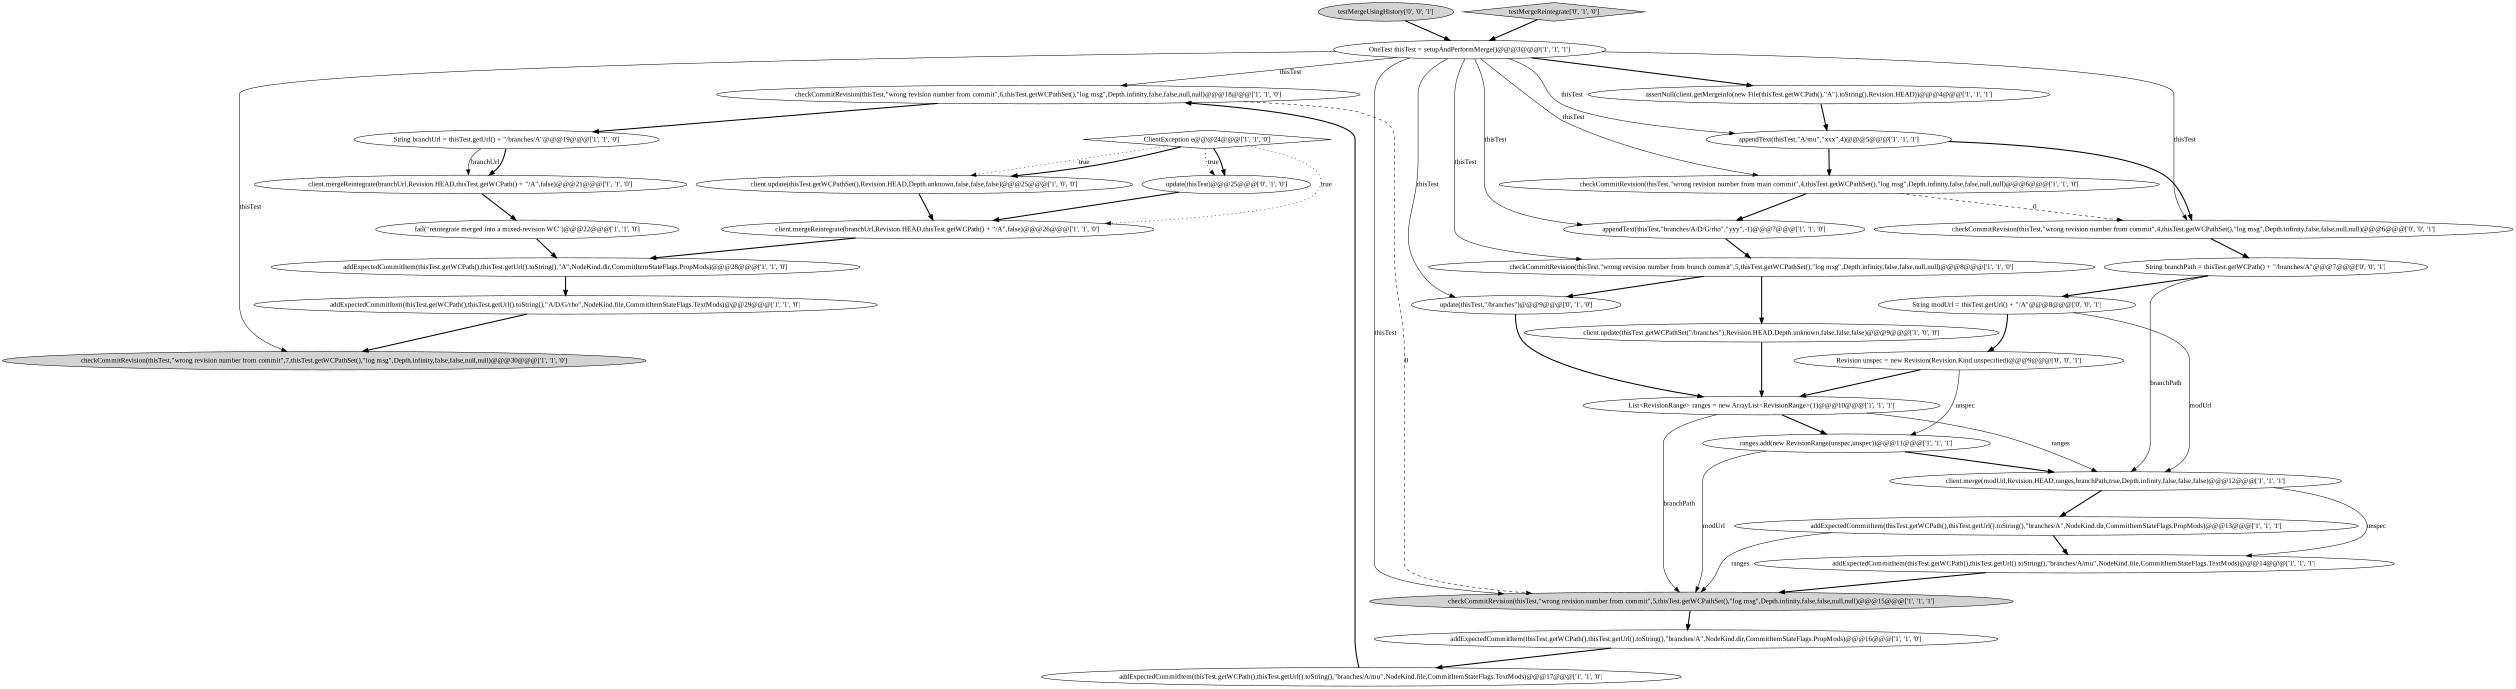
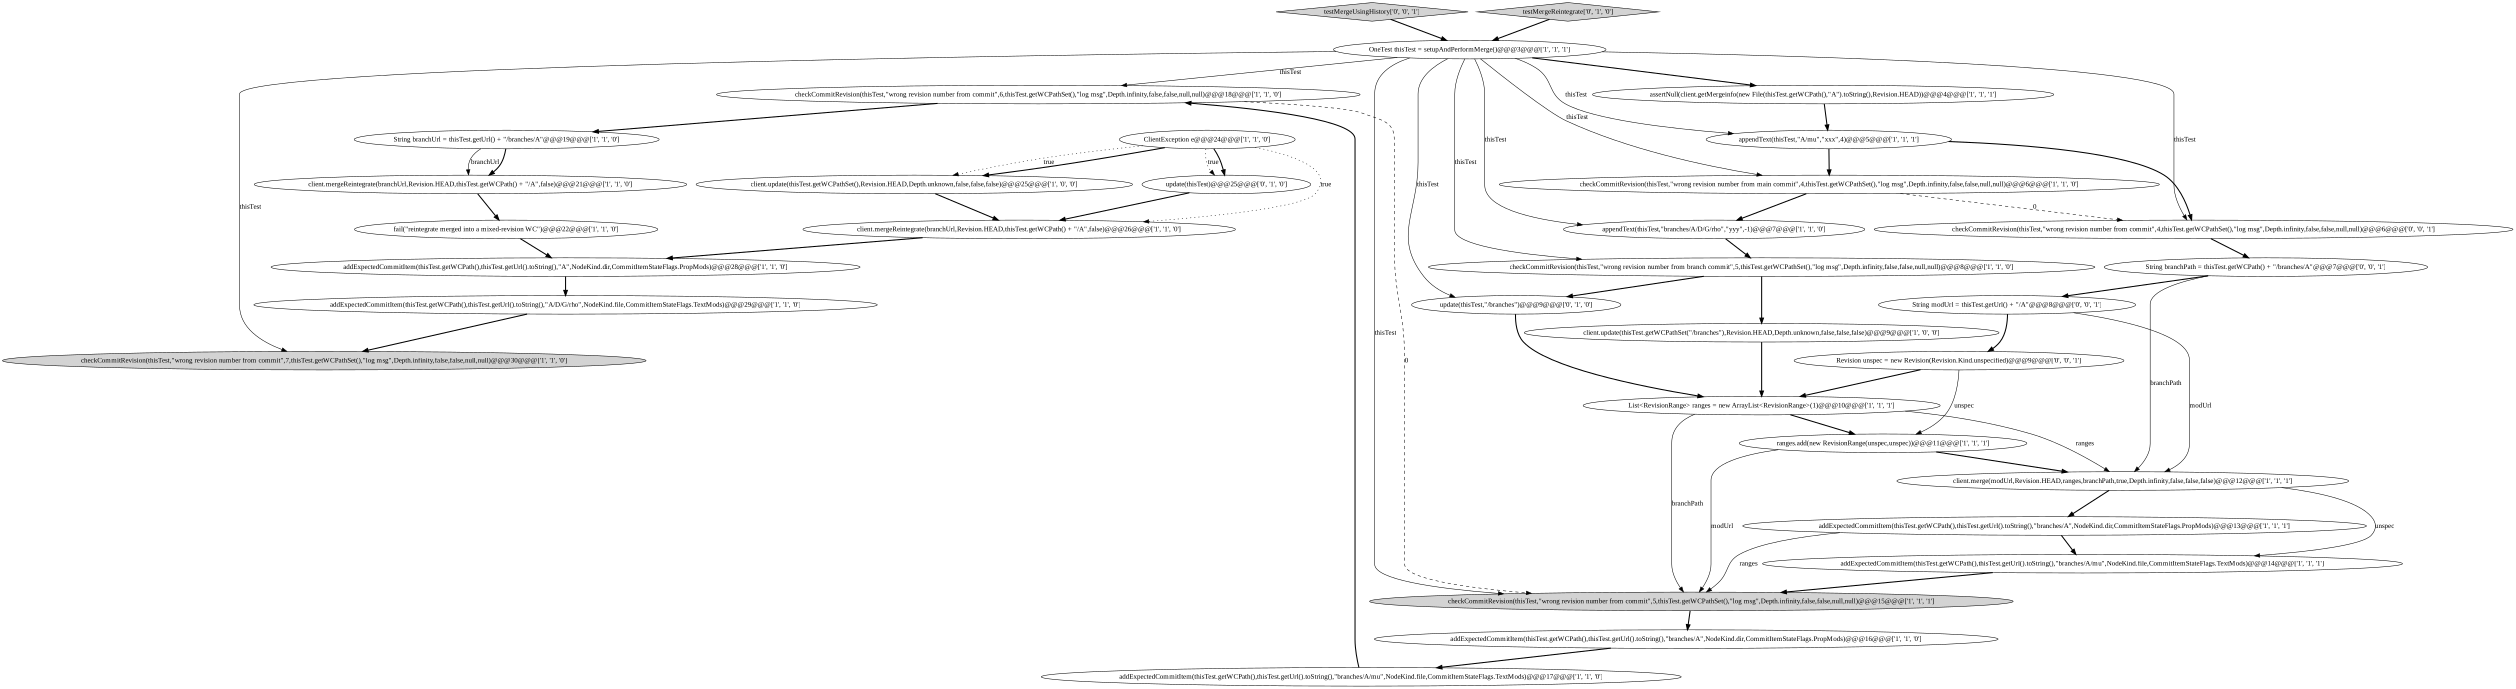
(1386, 12) -> (1372, 12)
(1207, 140) -> (1207, 140)
